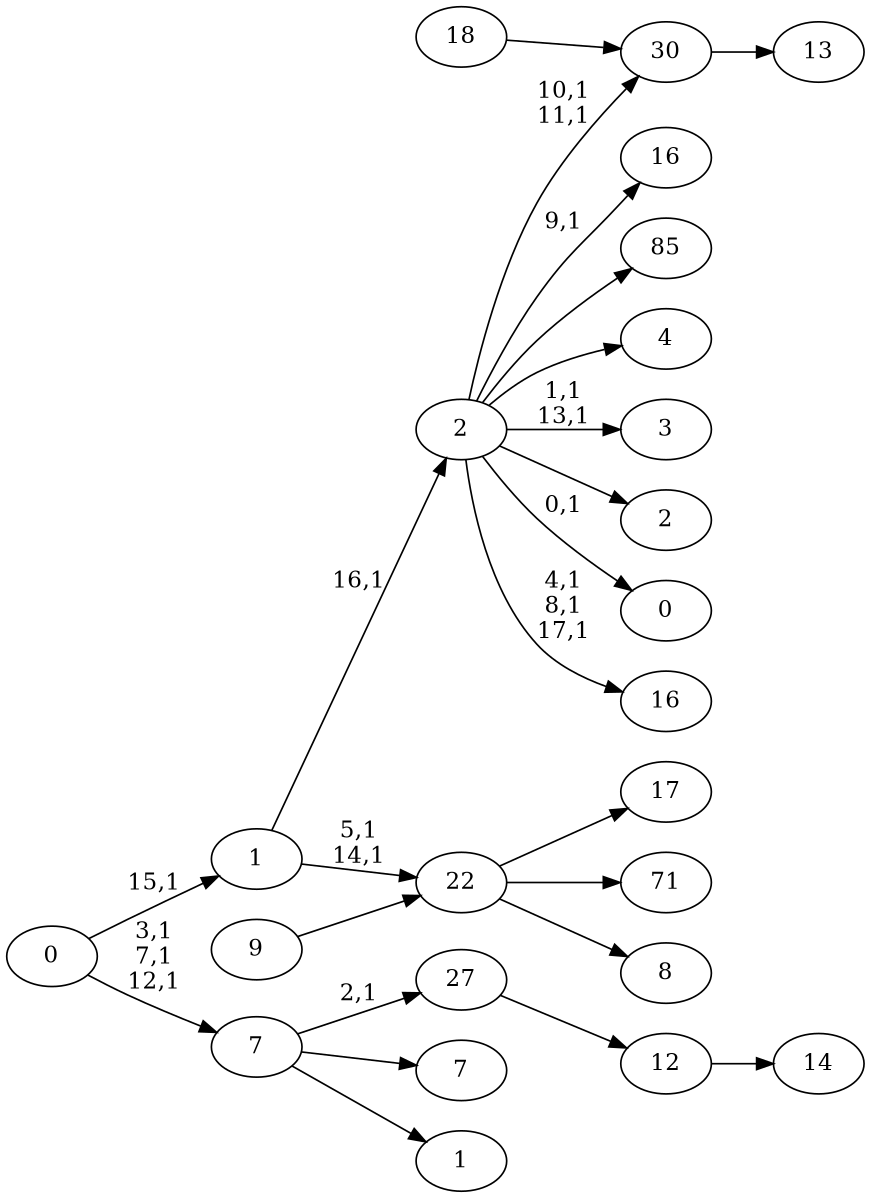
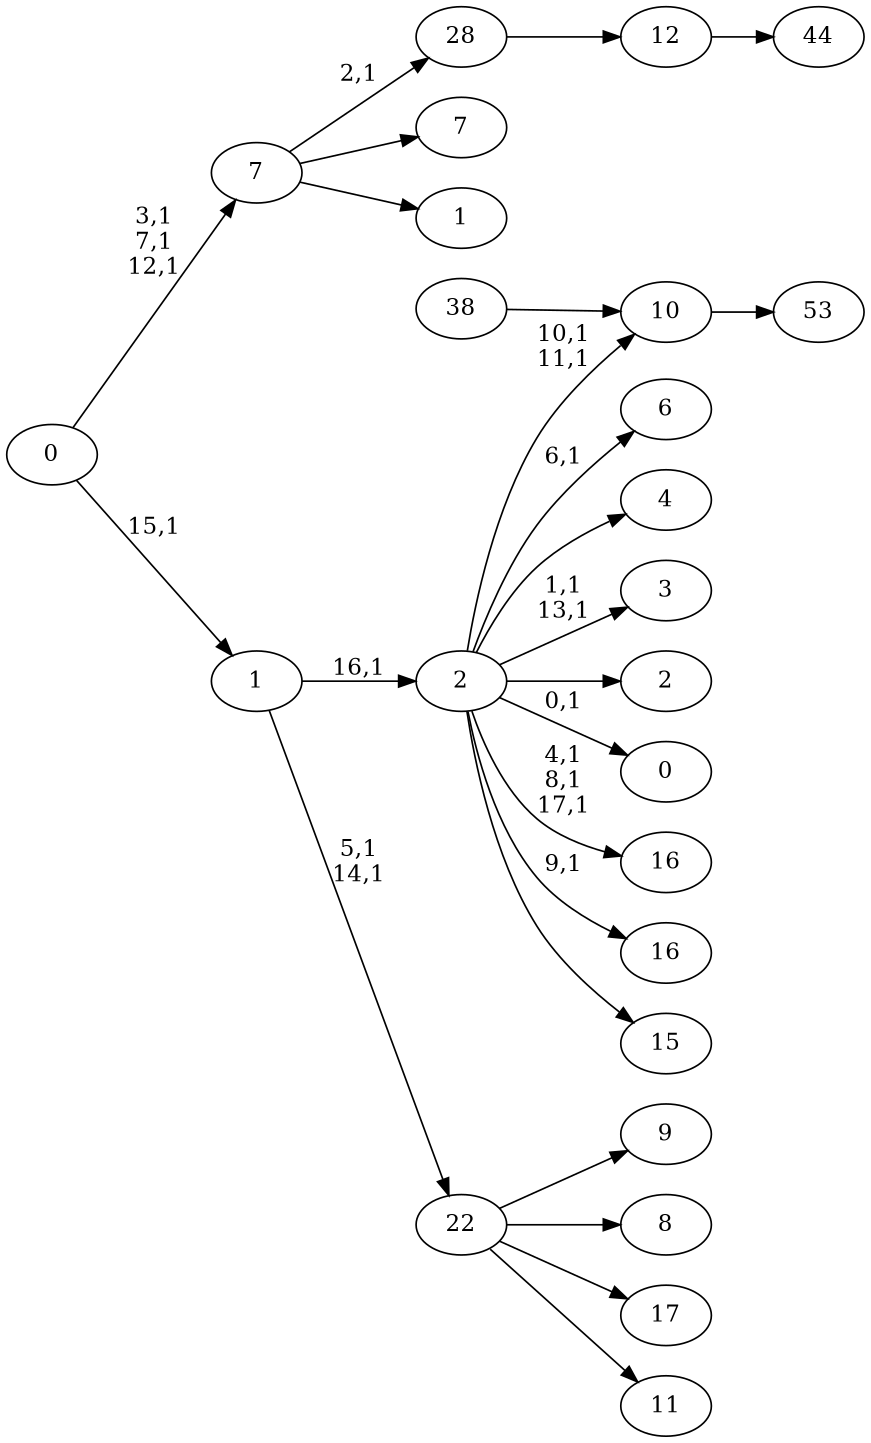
(461, 37) -> (461, 309)
(666, 52) -> (666, 312)
(819, 52) -> (819, 312)
(666, 248) -> (666, 1044)
none -> (666, 409)
(666, 883) -> (666, 1406)
(351, 919) -> (556, 1183)
(461, 980) -> (461, 37)
(819, 1064) -> (819, 37)
